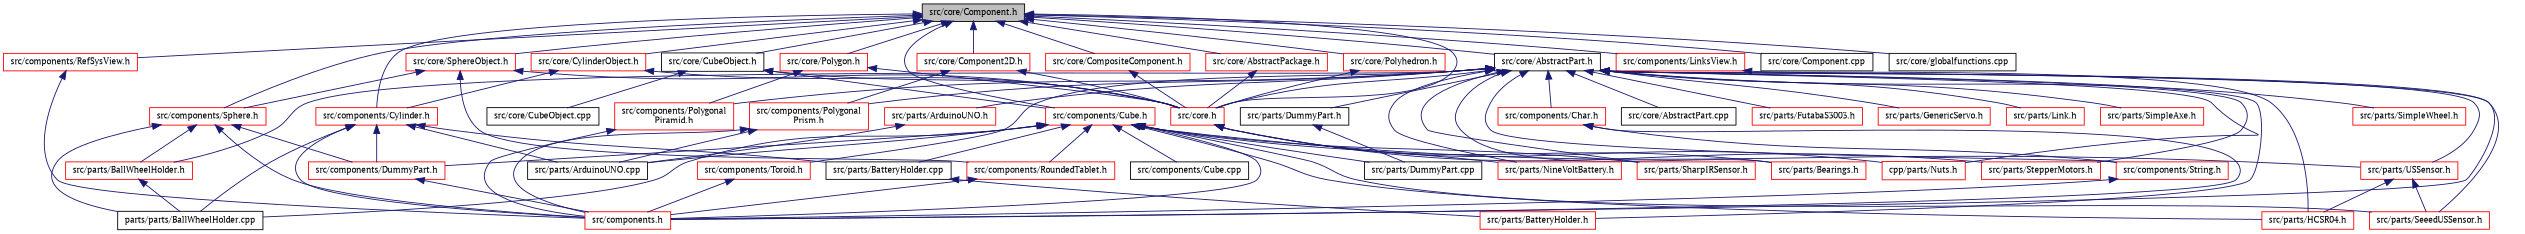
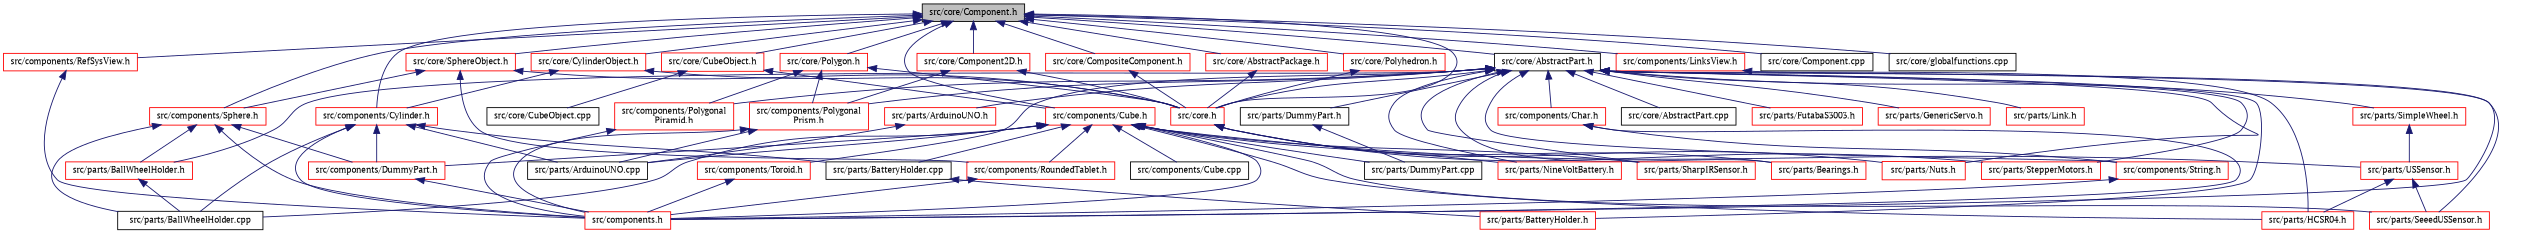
(713, 62) -> (713, 62)
(2084, 76) -> (2409, 148)
(977, 81) -> none
none -> (816, 90)
(2152, 116) -> none
(1924, 171) -> (1924, 171)
(190, 220) -> (190, 220)
